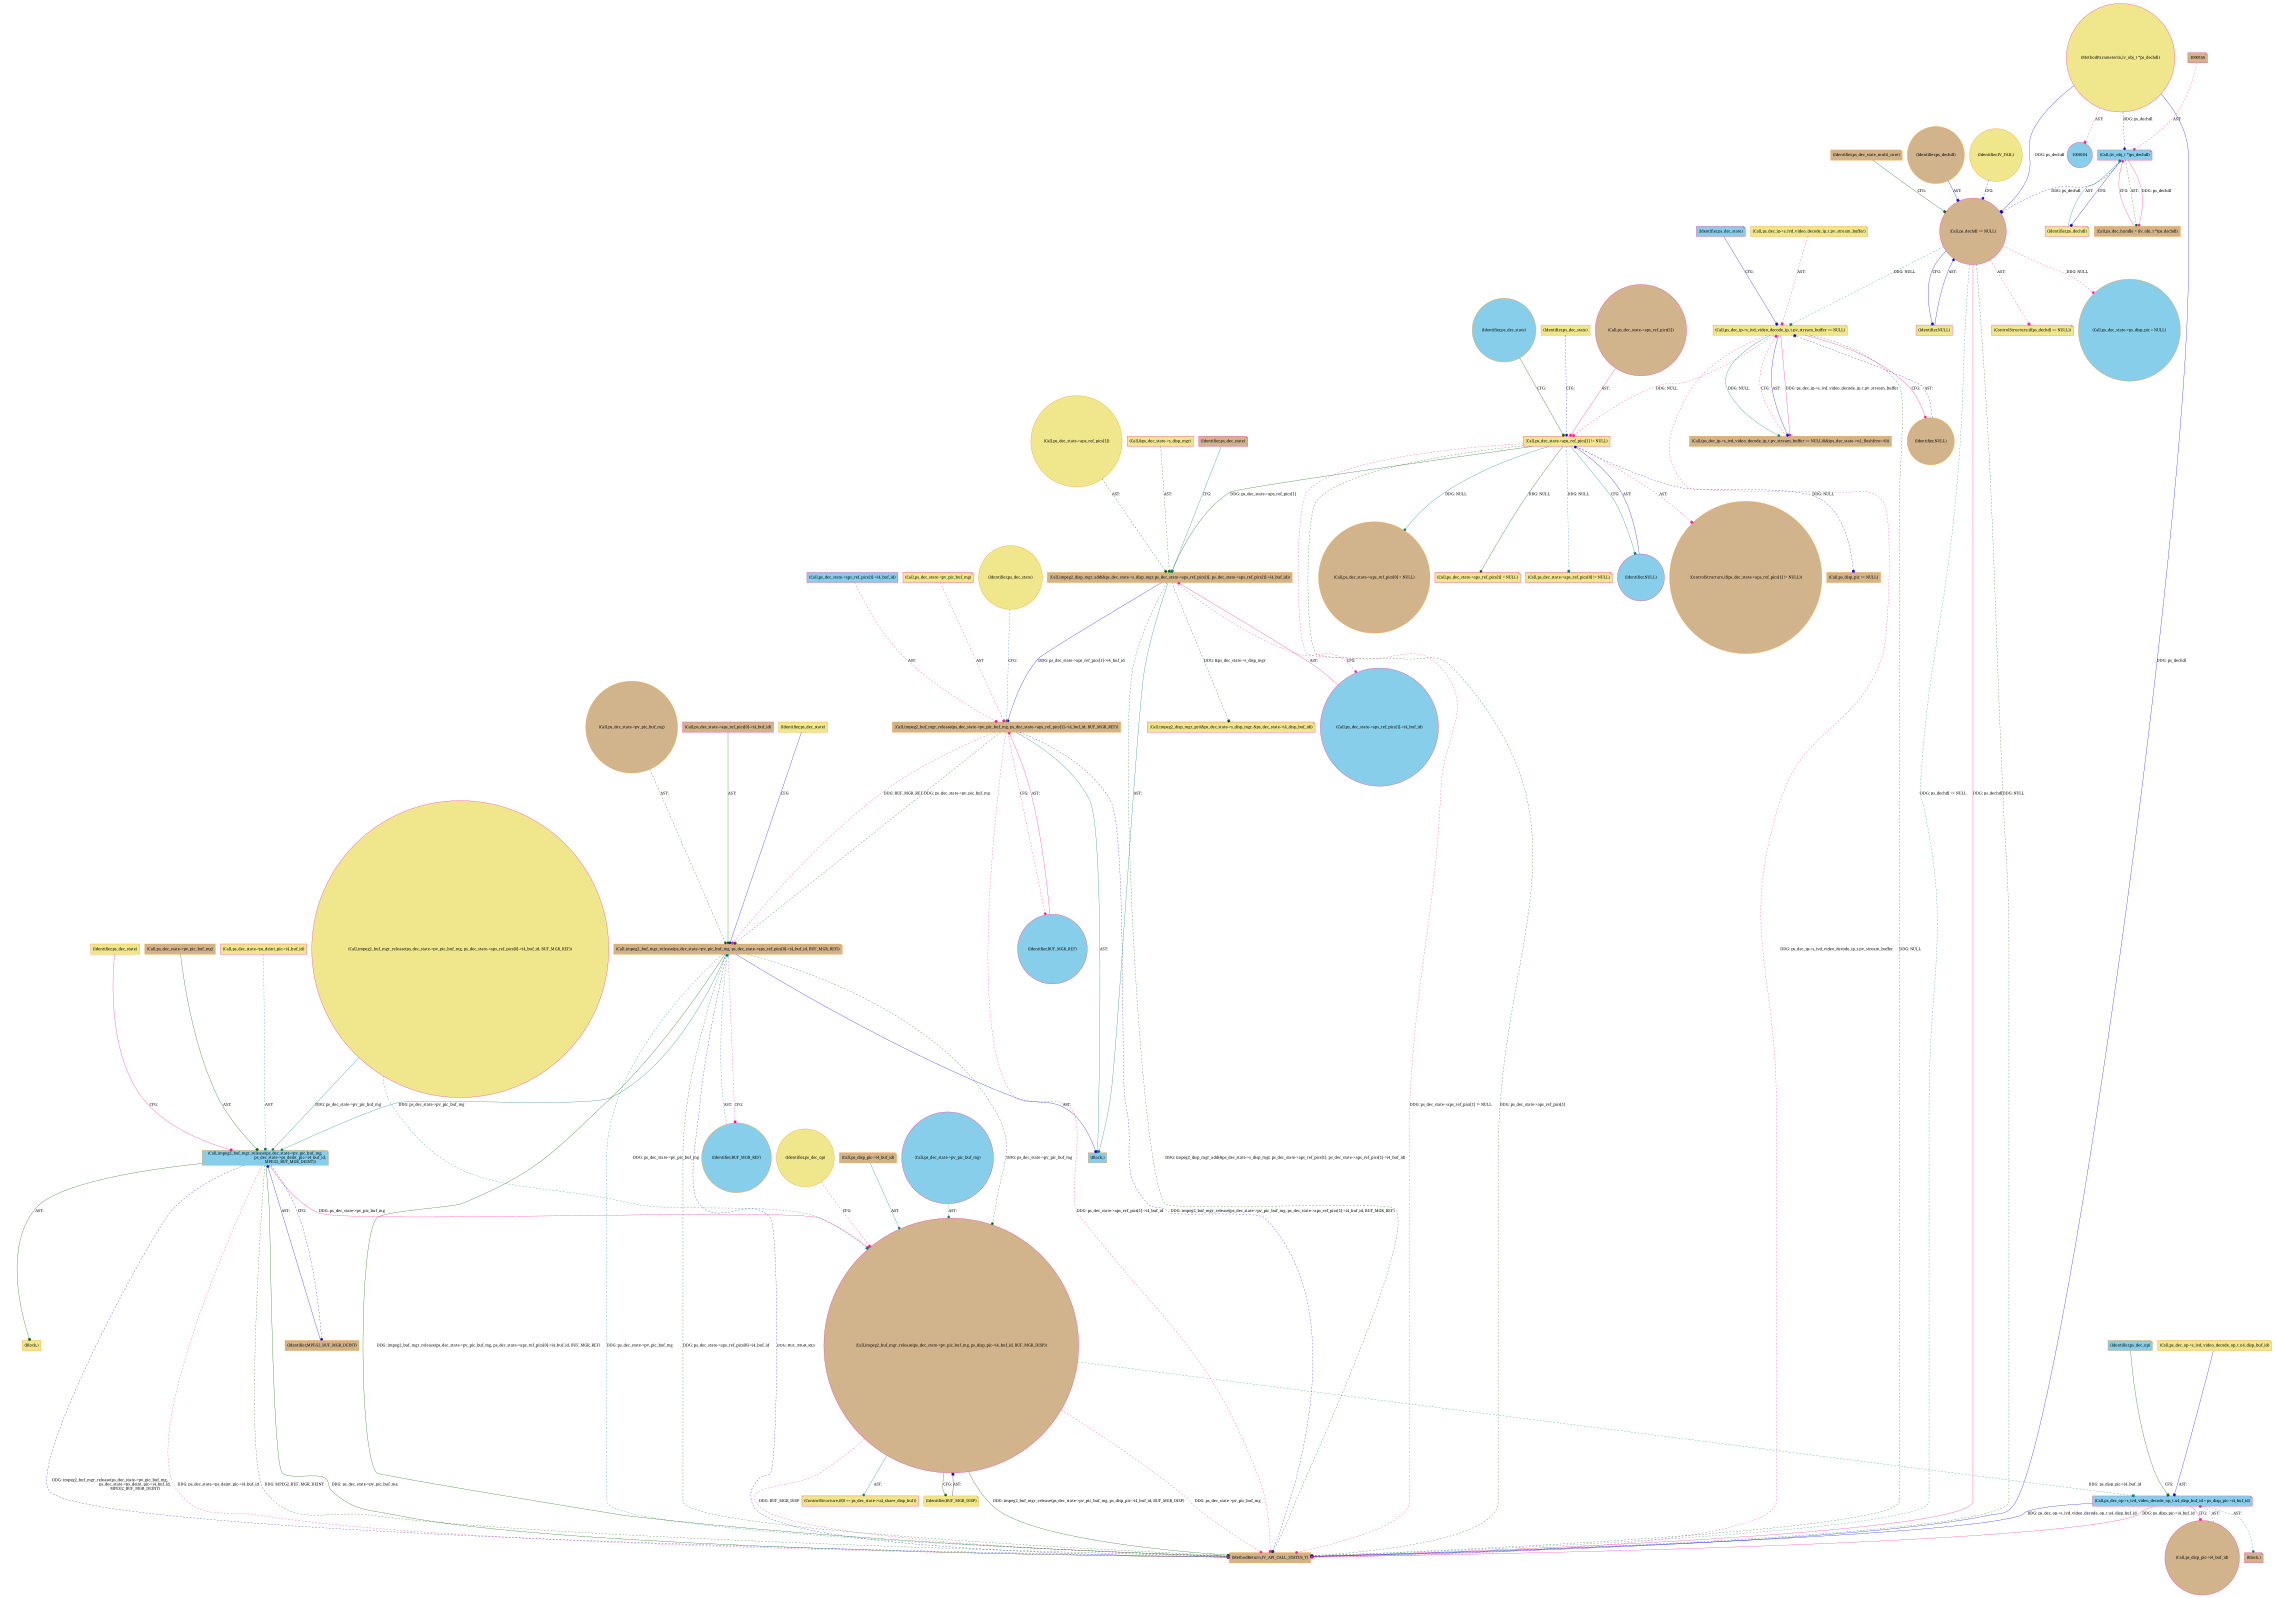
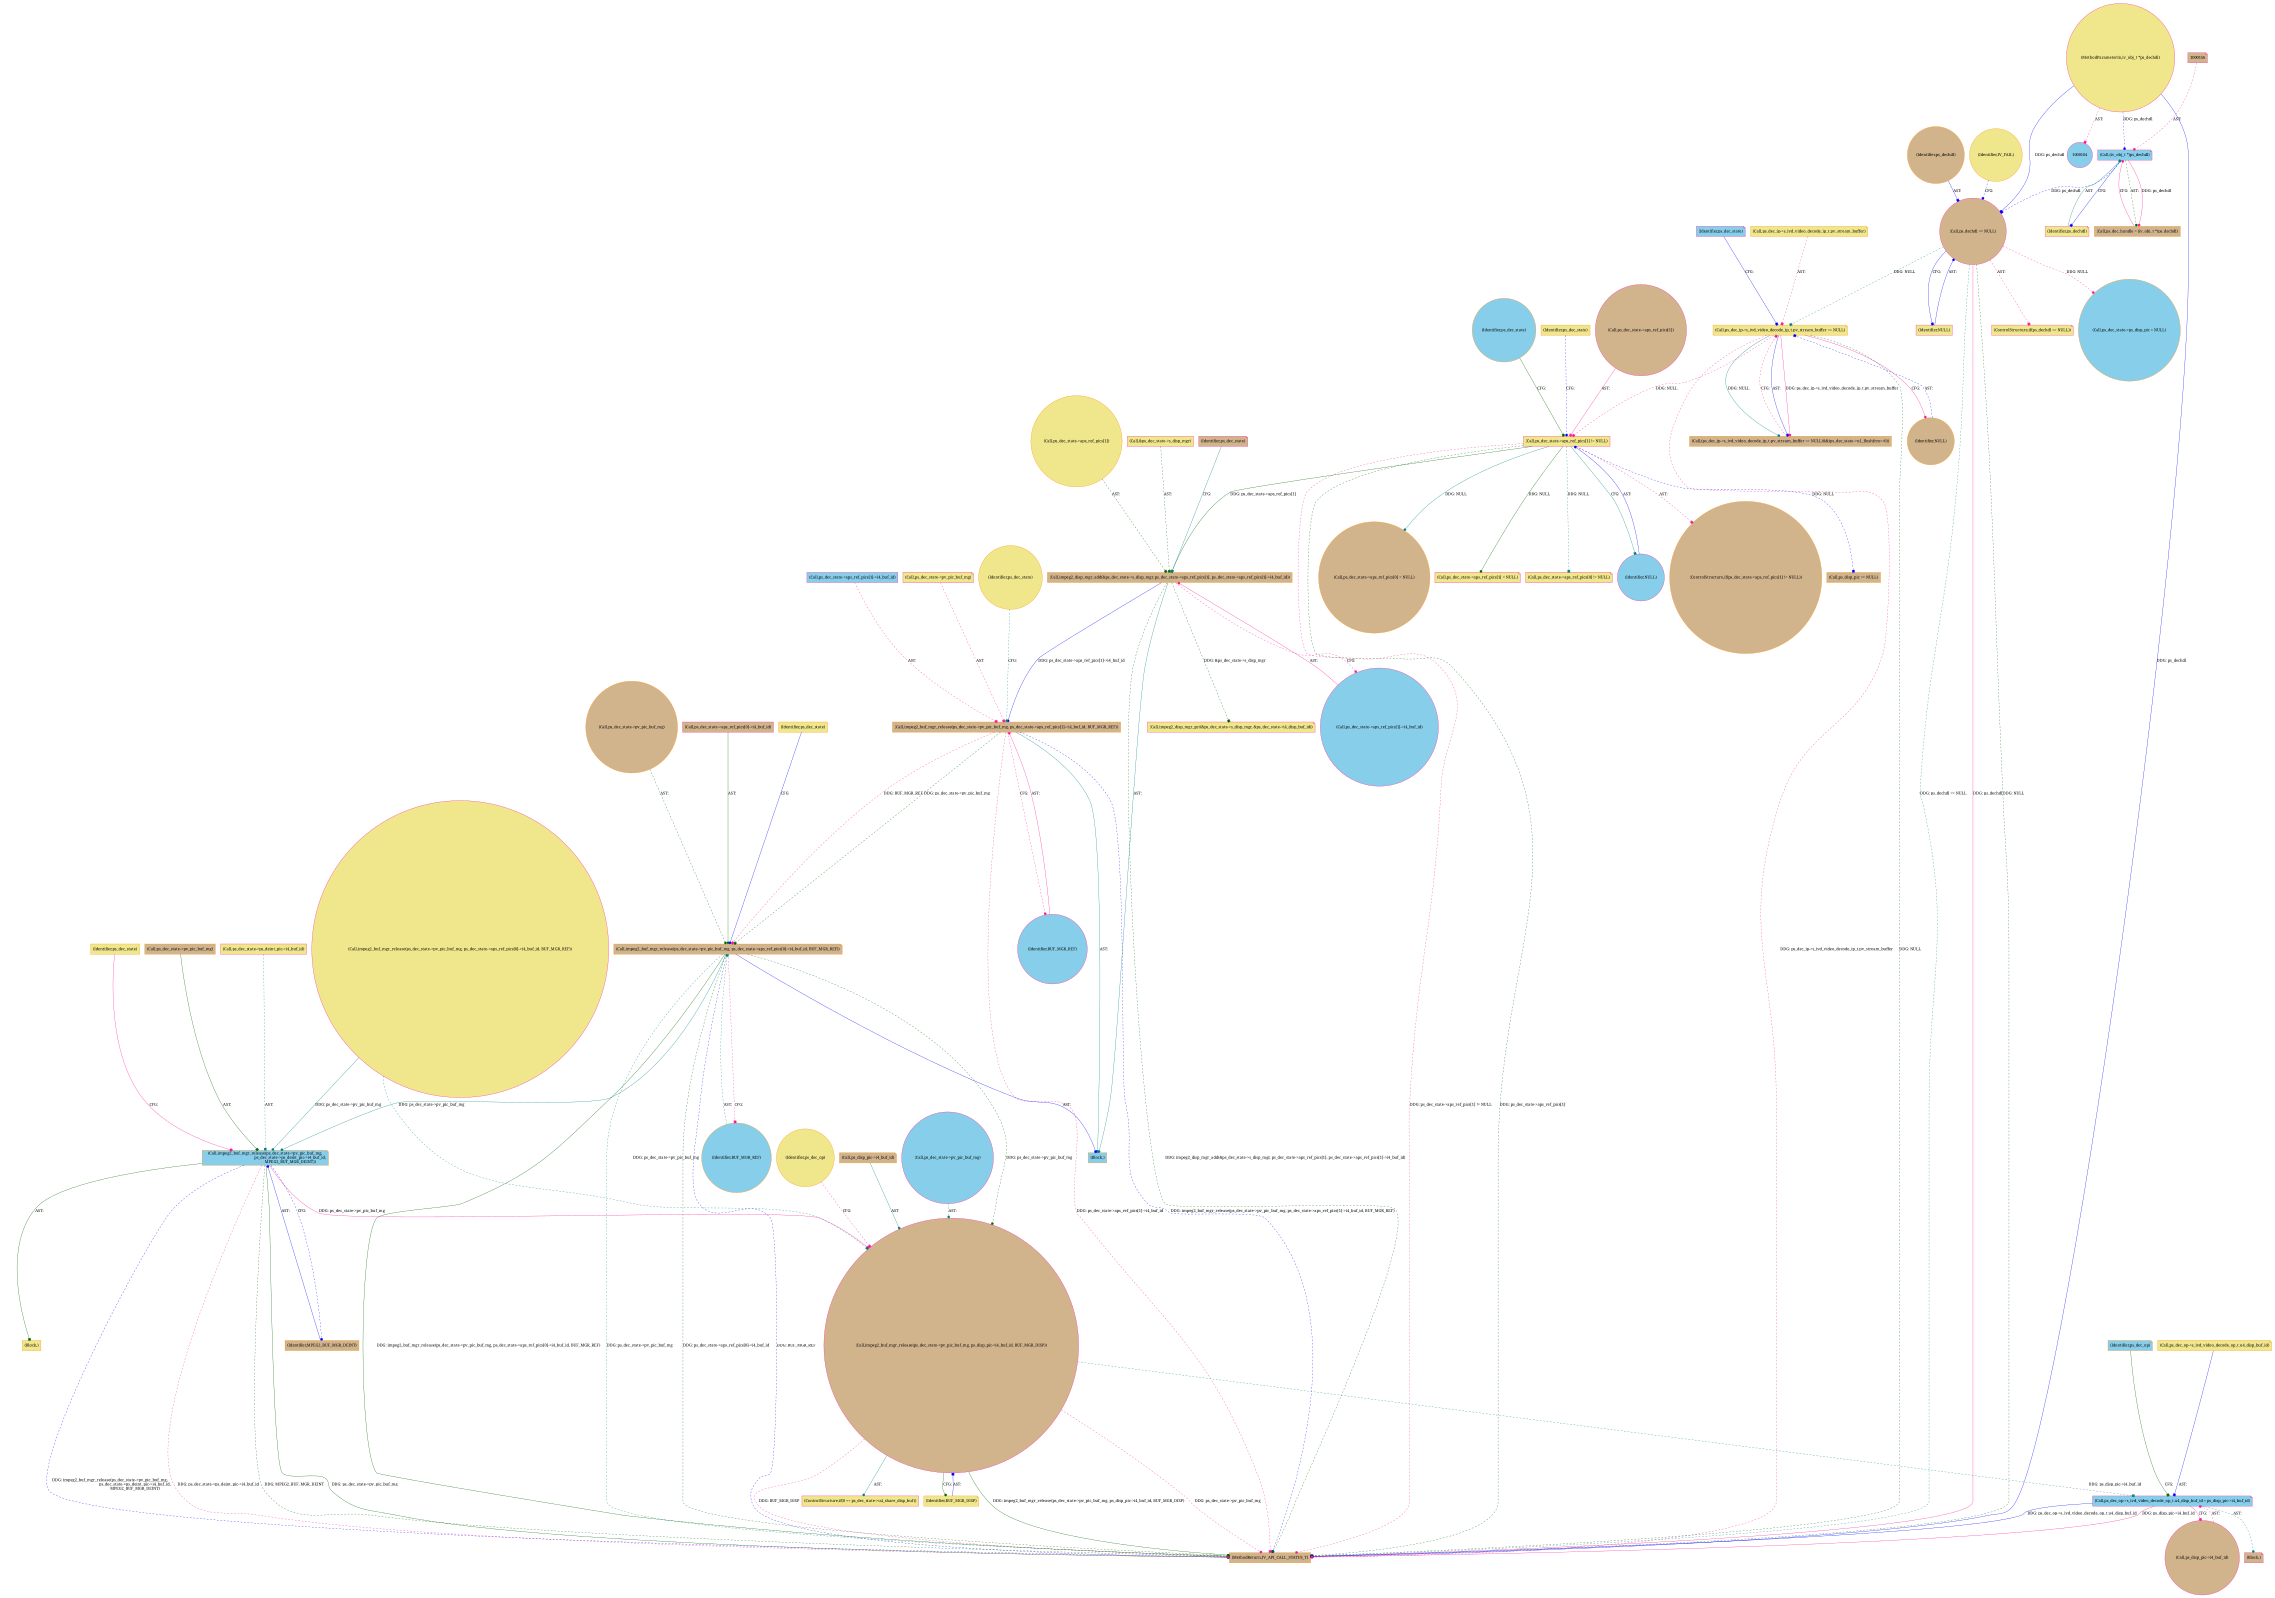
(1866, 155) -> none
